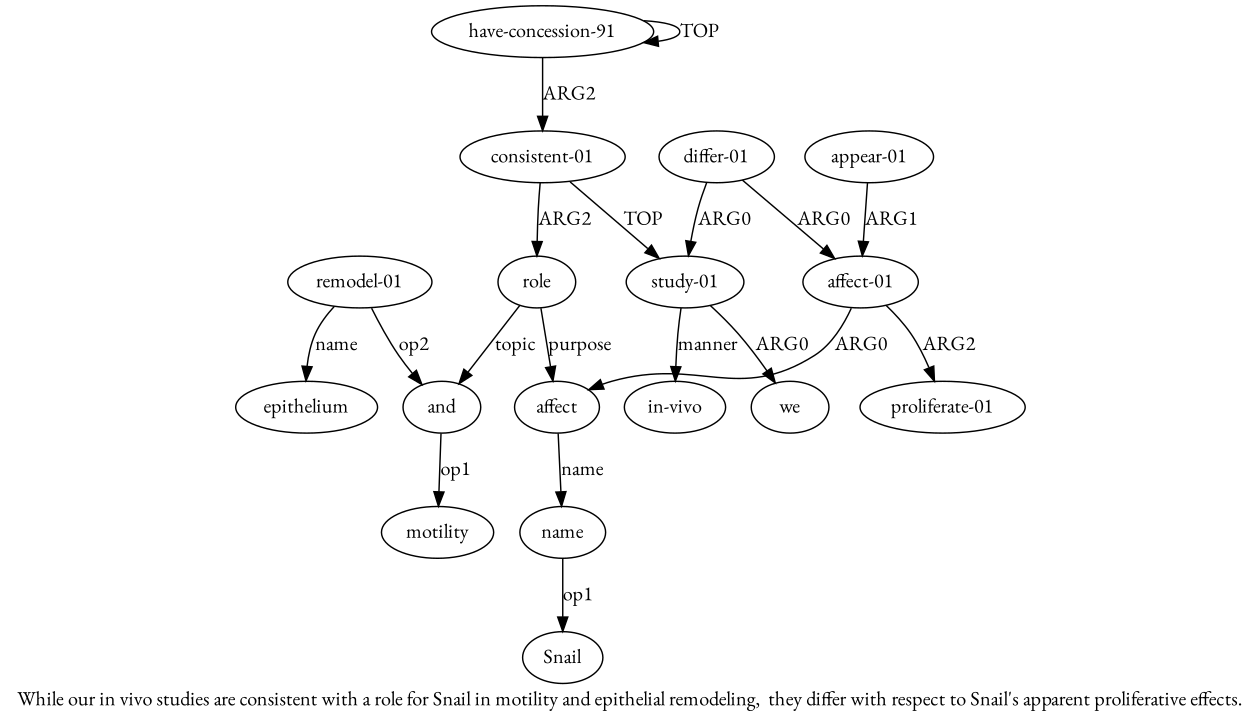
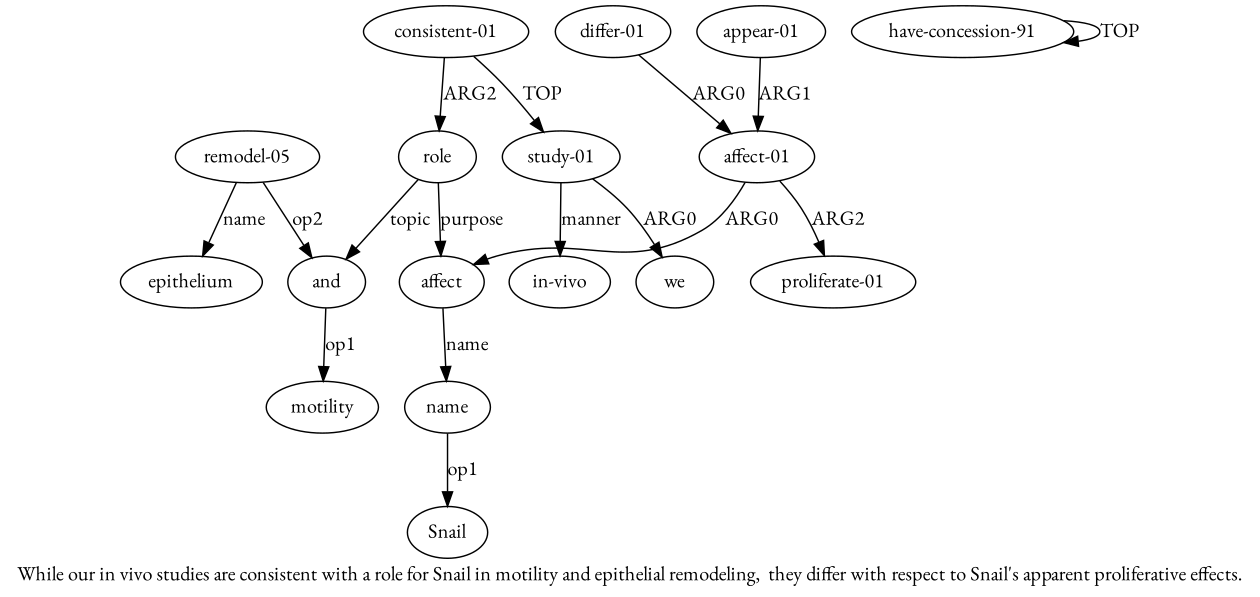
(543, 87) -> none
(697, 212) -> none
(360, 282) -> (248, 157)
